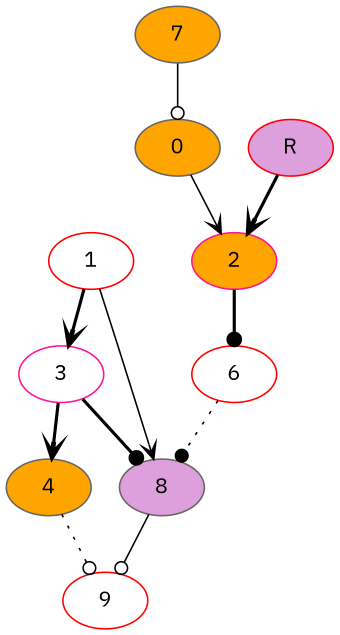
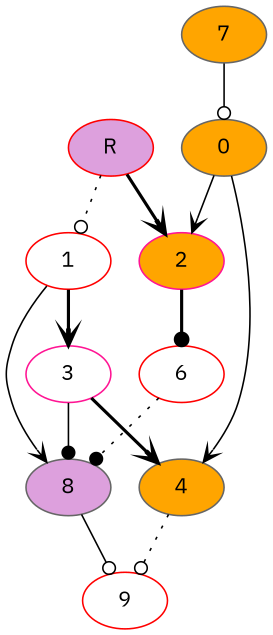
none -> (92, 198)
none -> (250, 316)
(107, 426) -> (68, 425)
